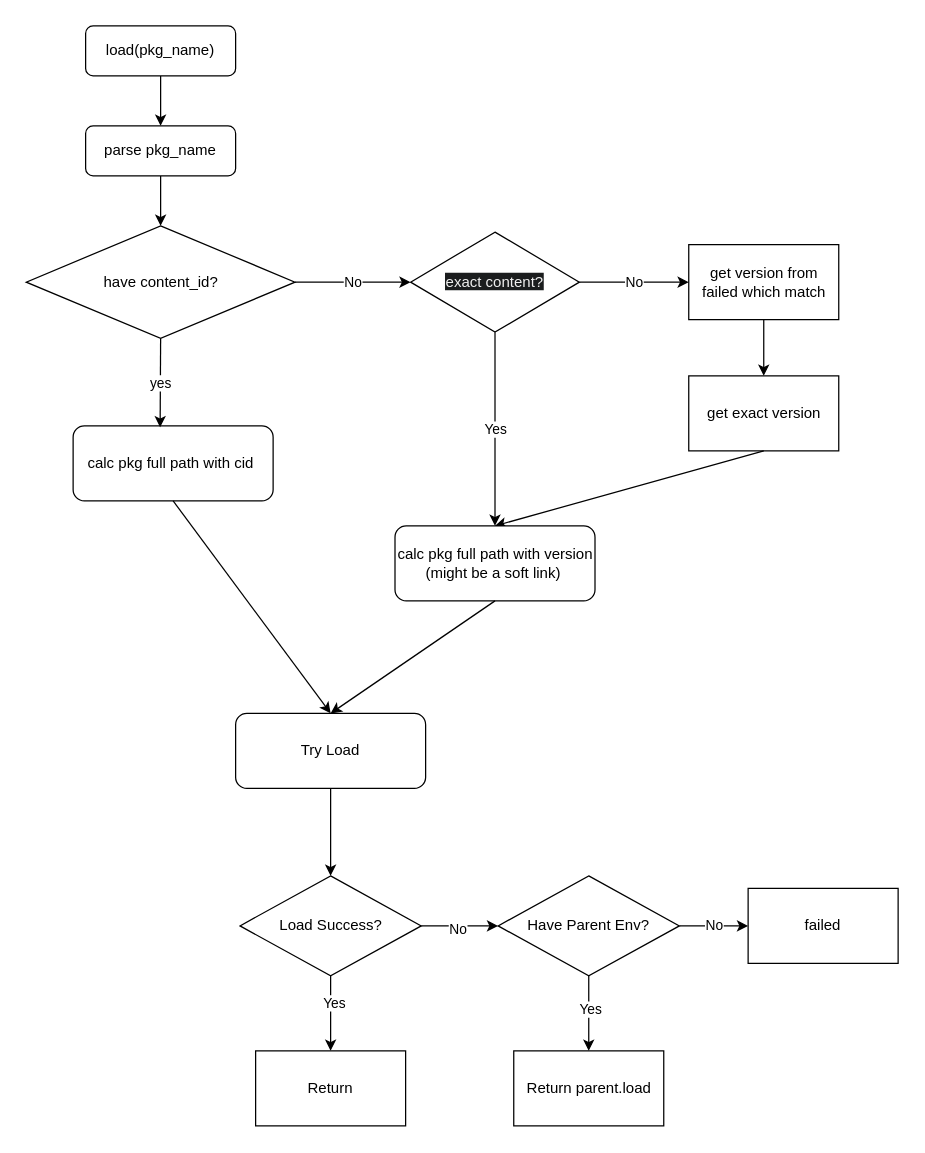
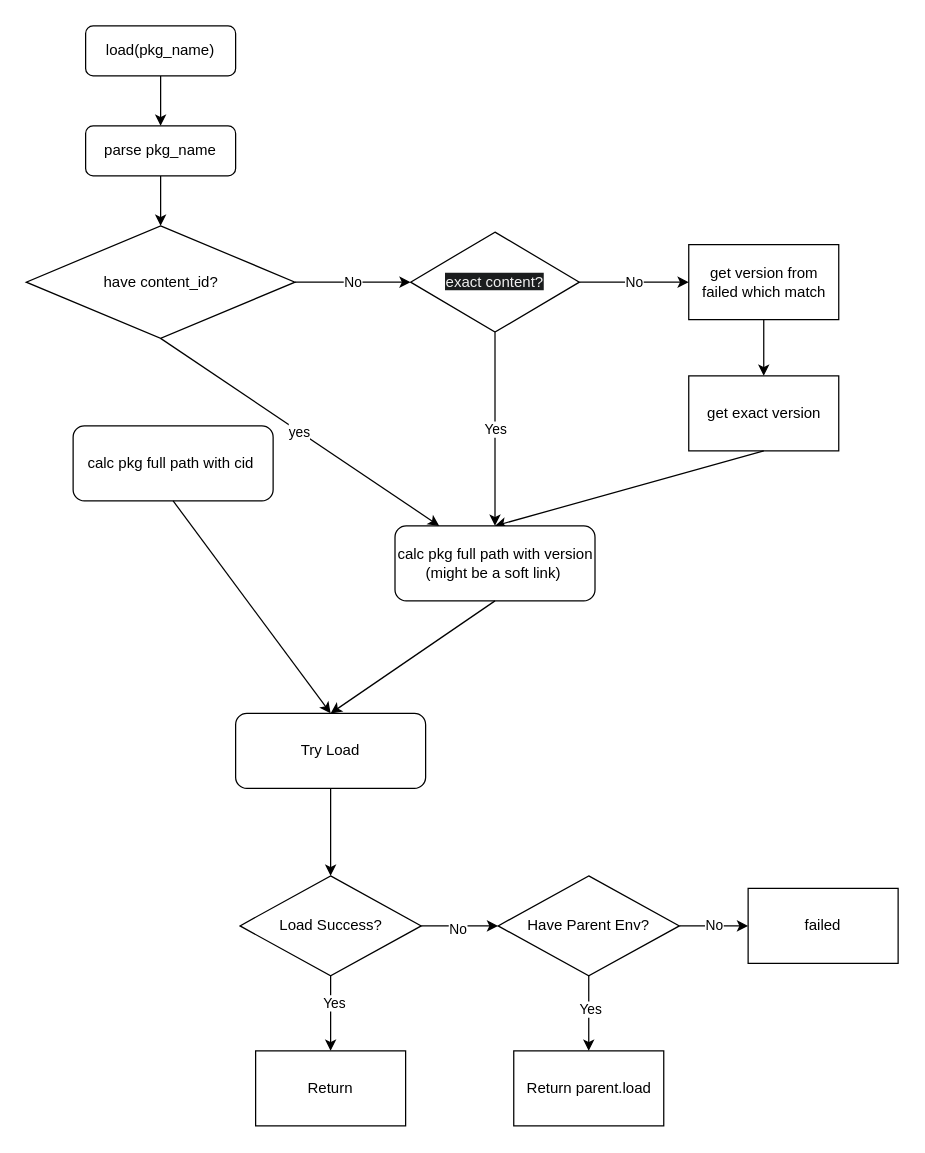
(160, 379) -> (296, 429)
